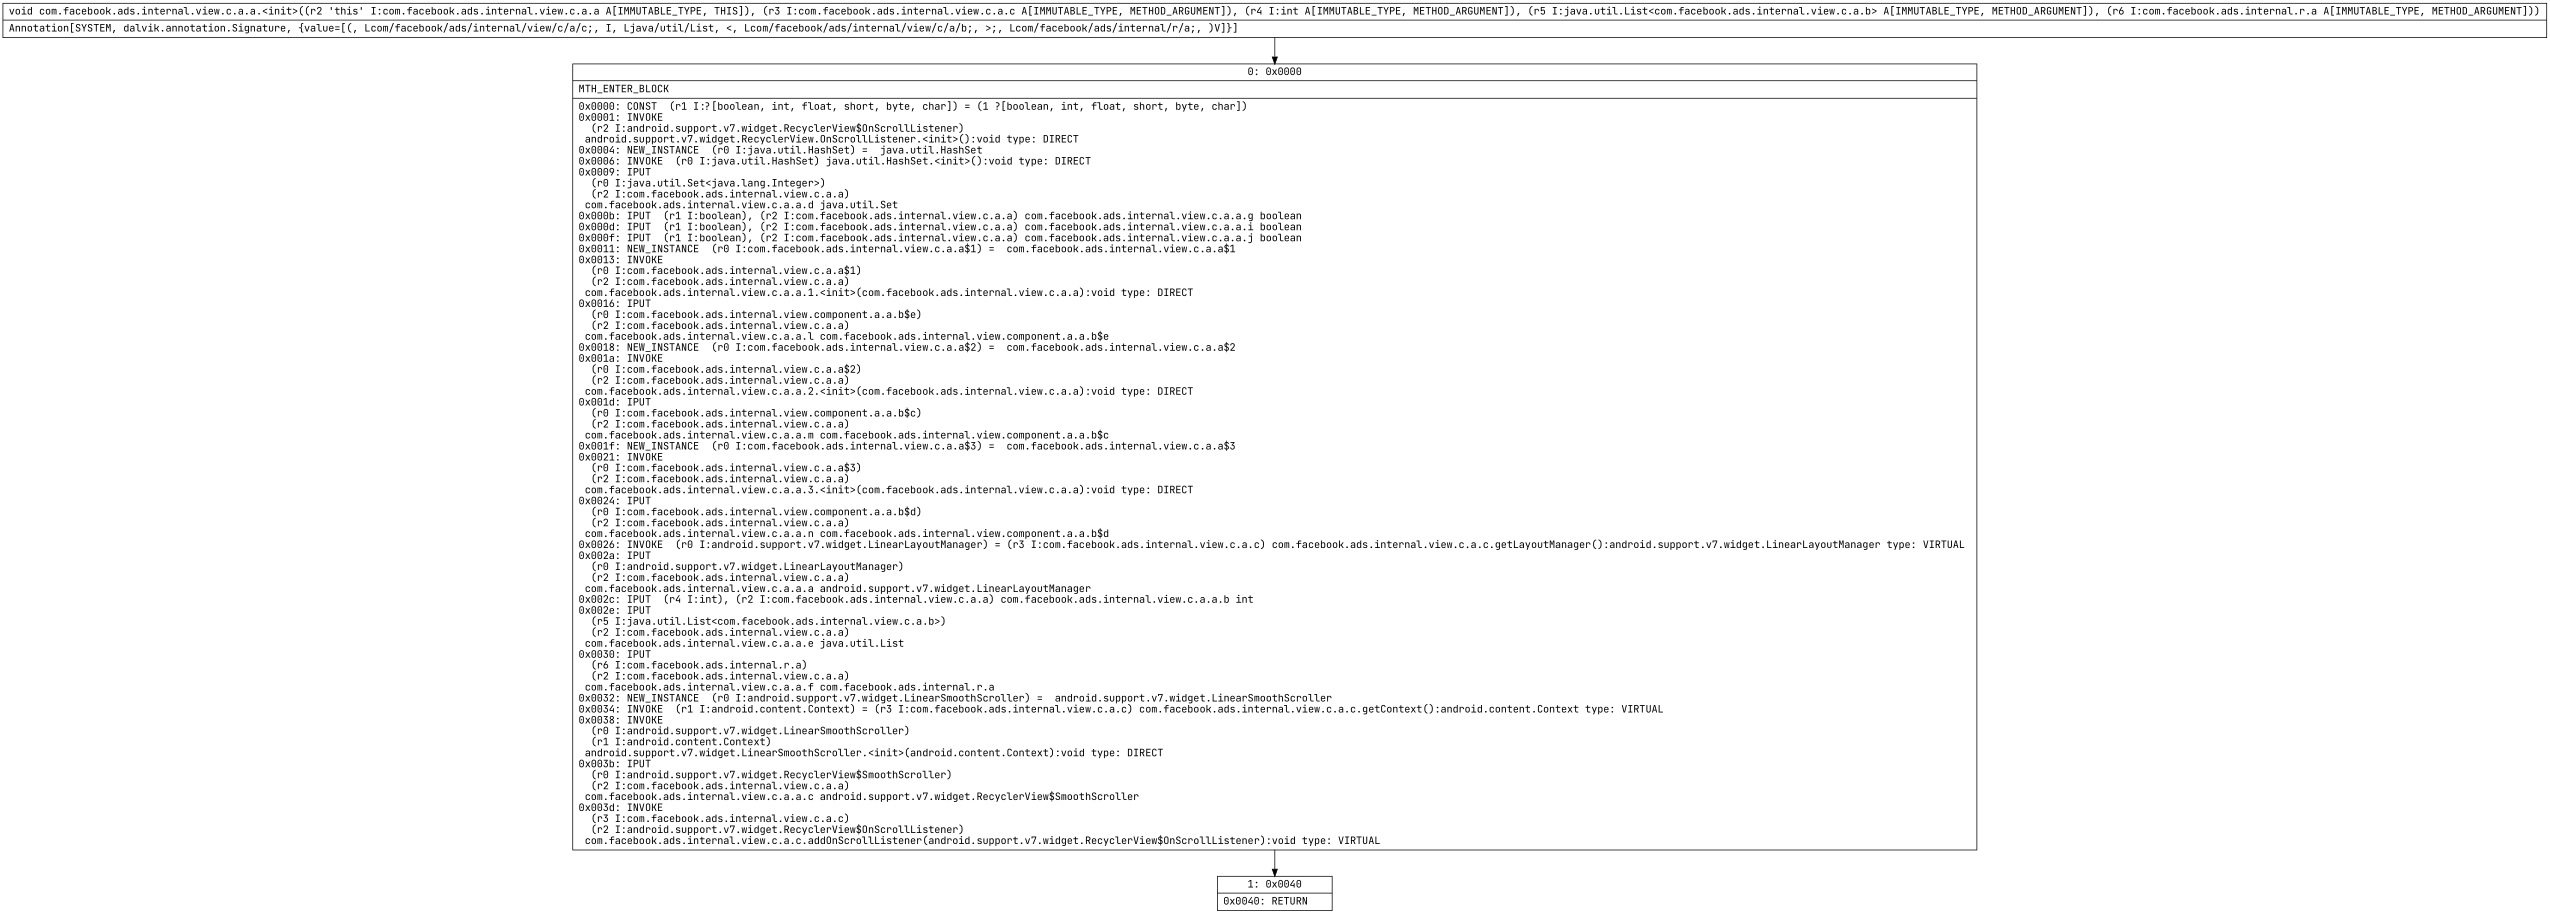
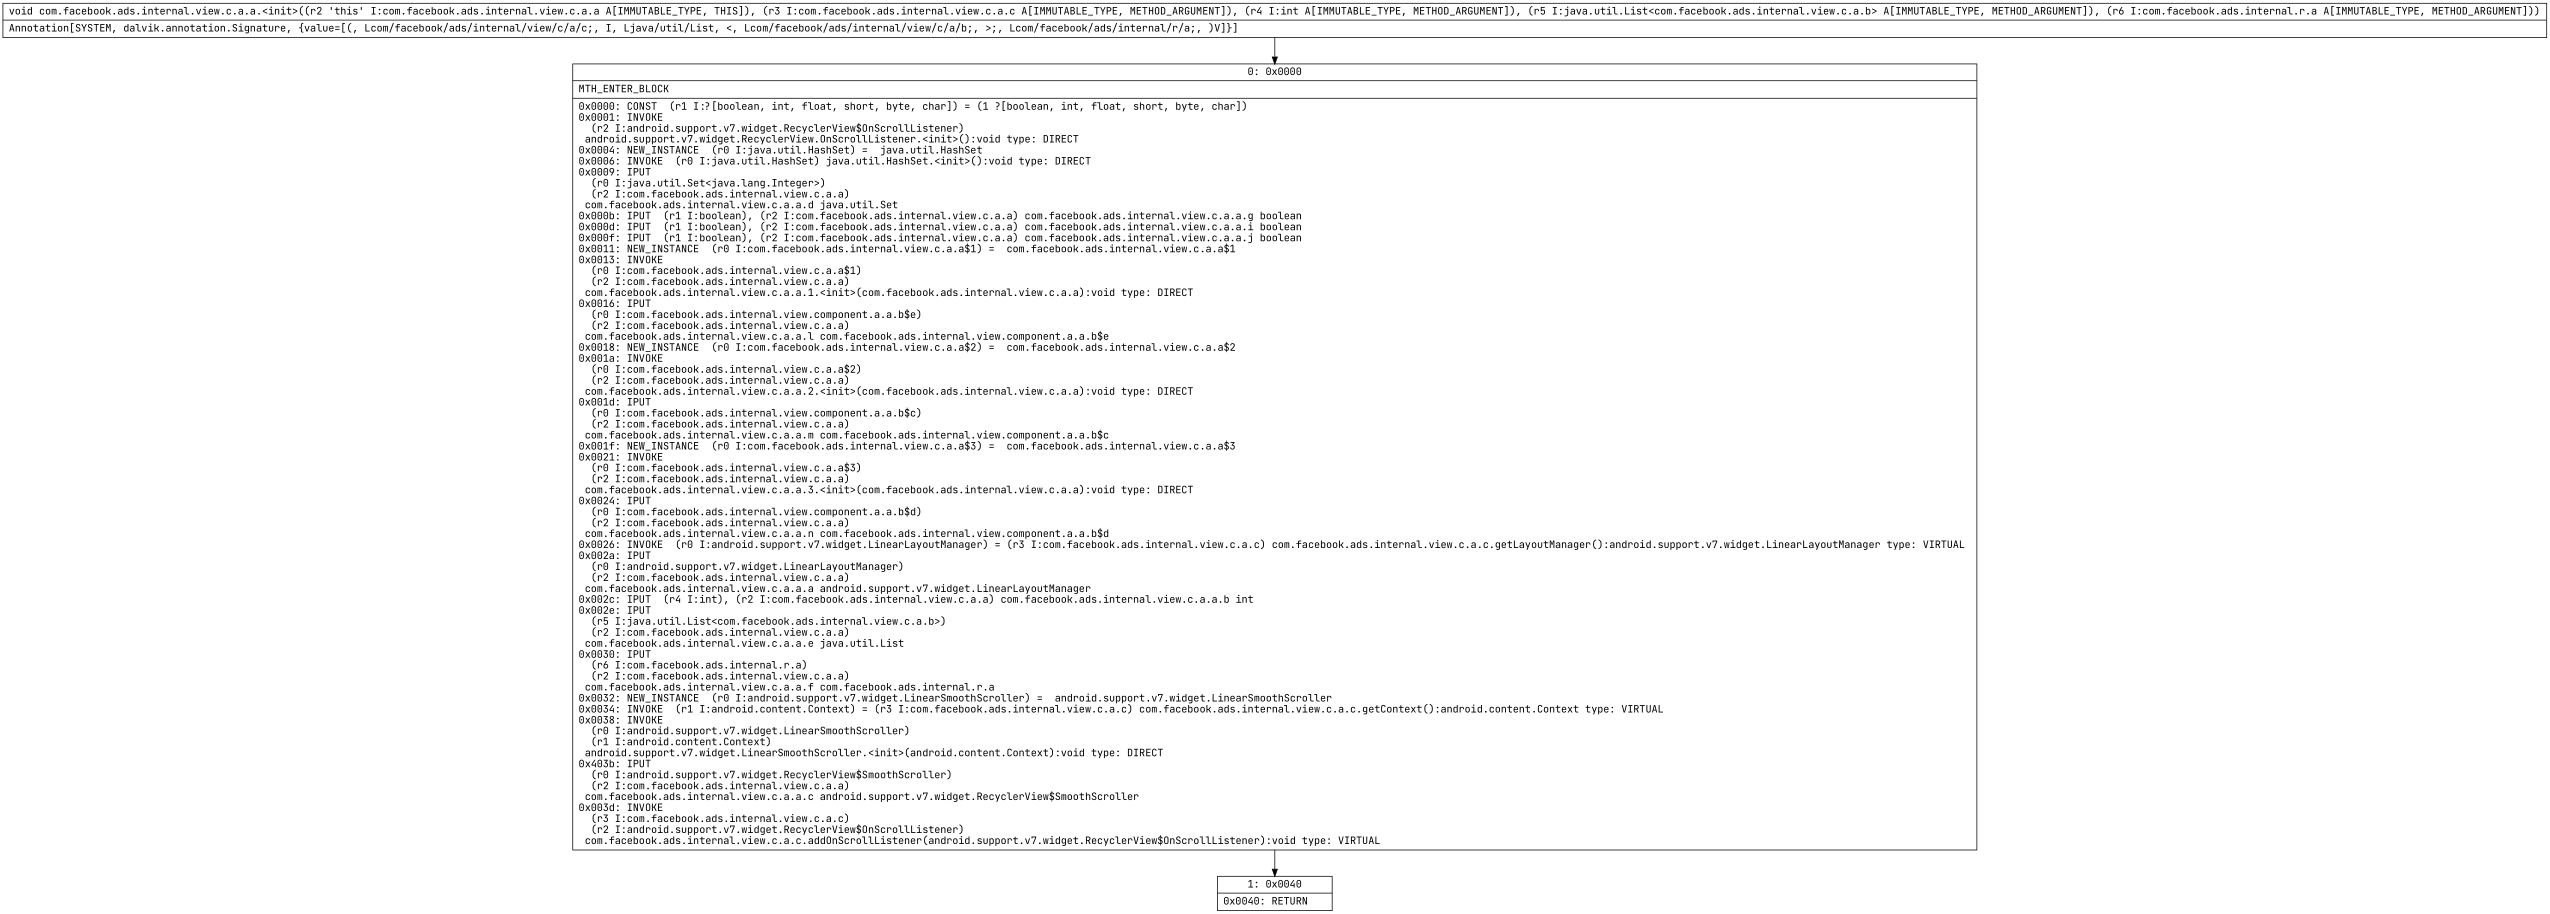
(621, 764) -> (621, 764)
